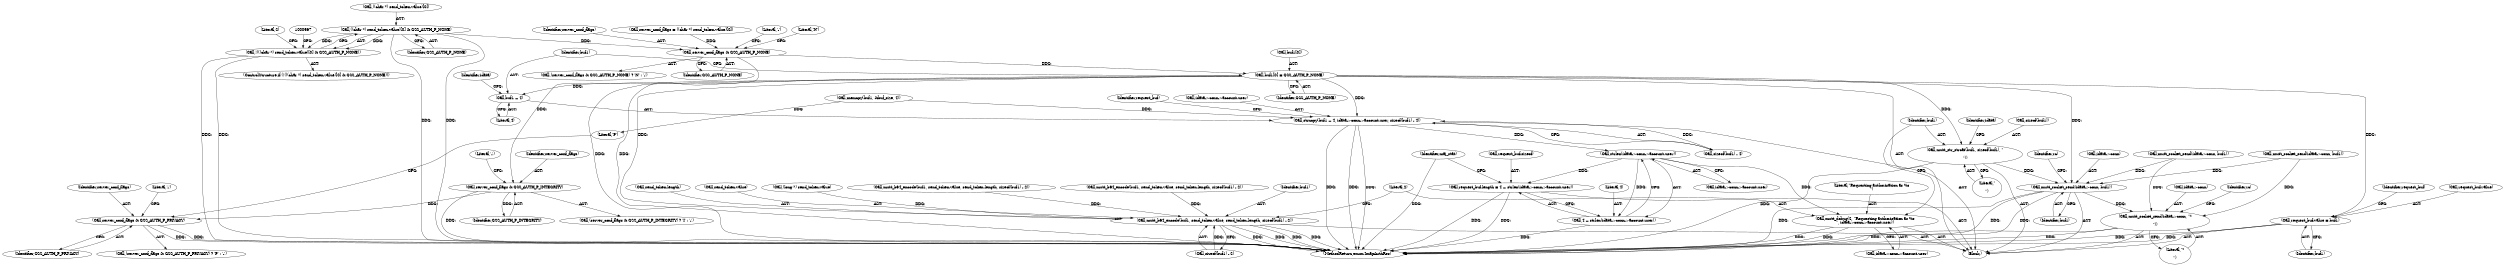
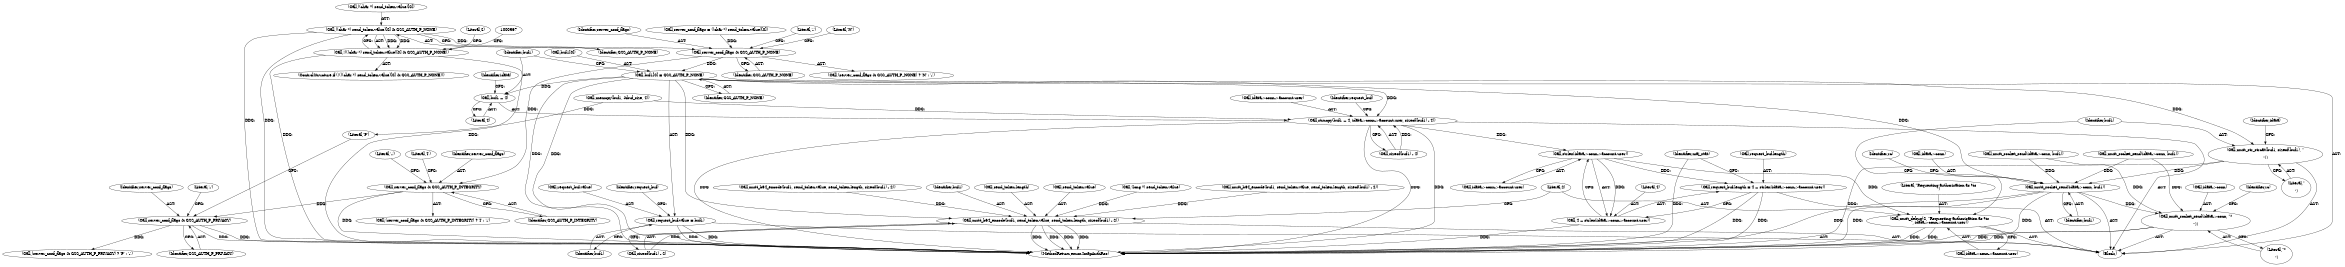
(2032, 121) -> none
(2371, 135) -> (674, 135)
none -> (421, 154)
(1511, 154) -> (1763, 154)
(508, 204) -> (488, 204)
(161, 238) -> (140, 238)
